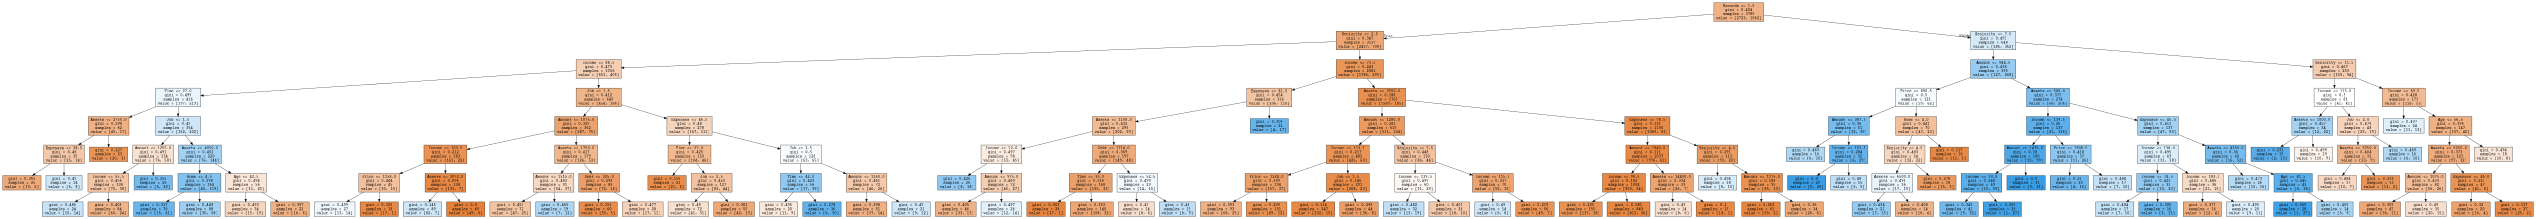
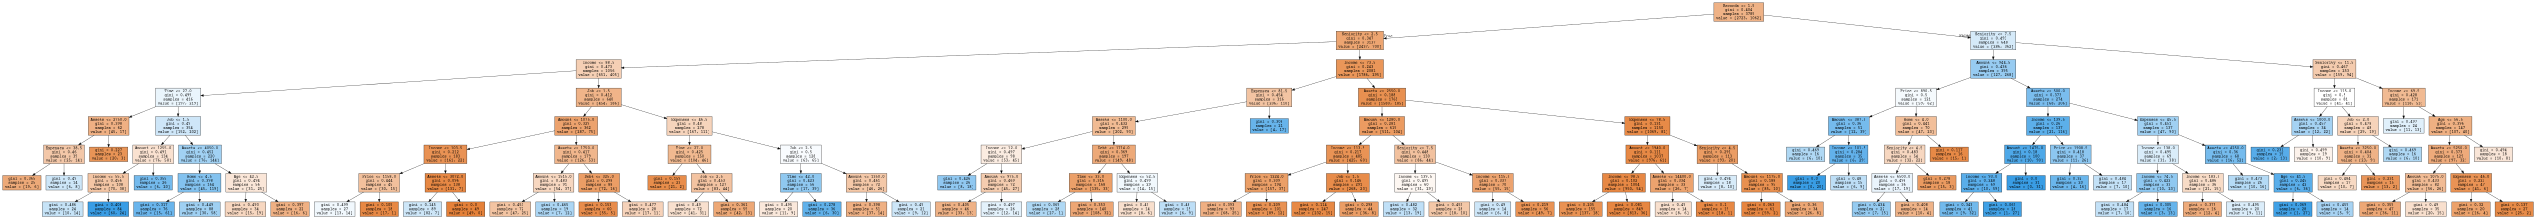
(108, 209) -> (108, 209)
(1046, 209) -> (1046, 209)
